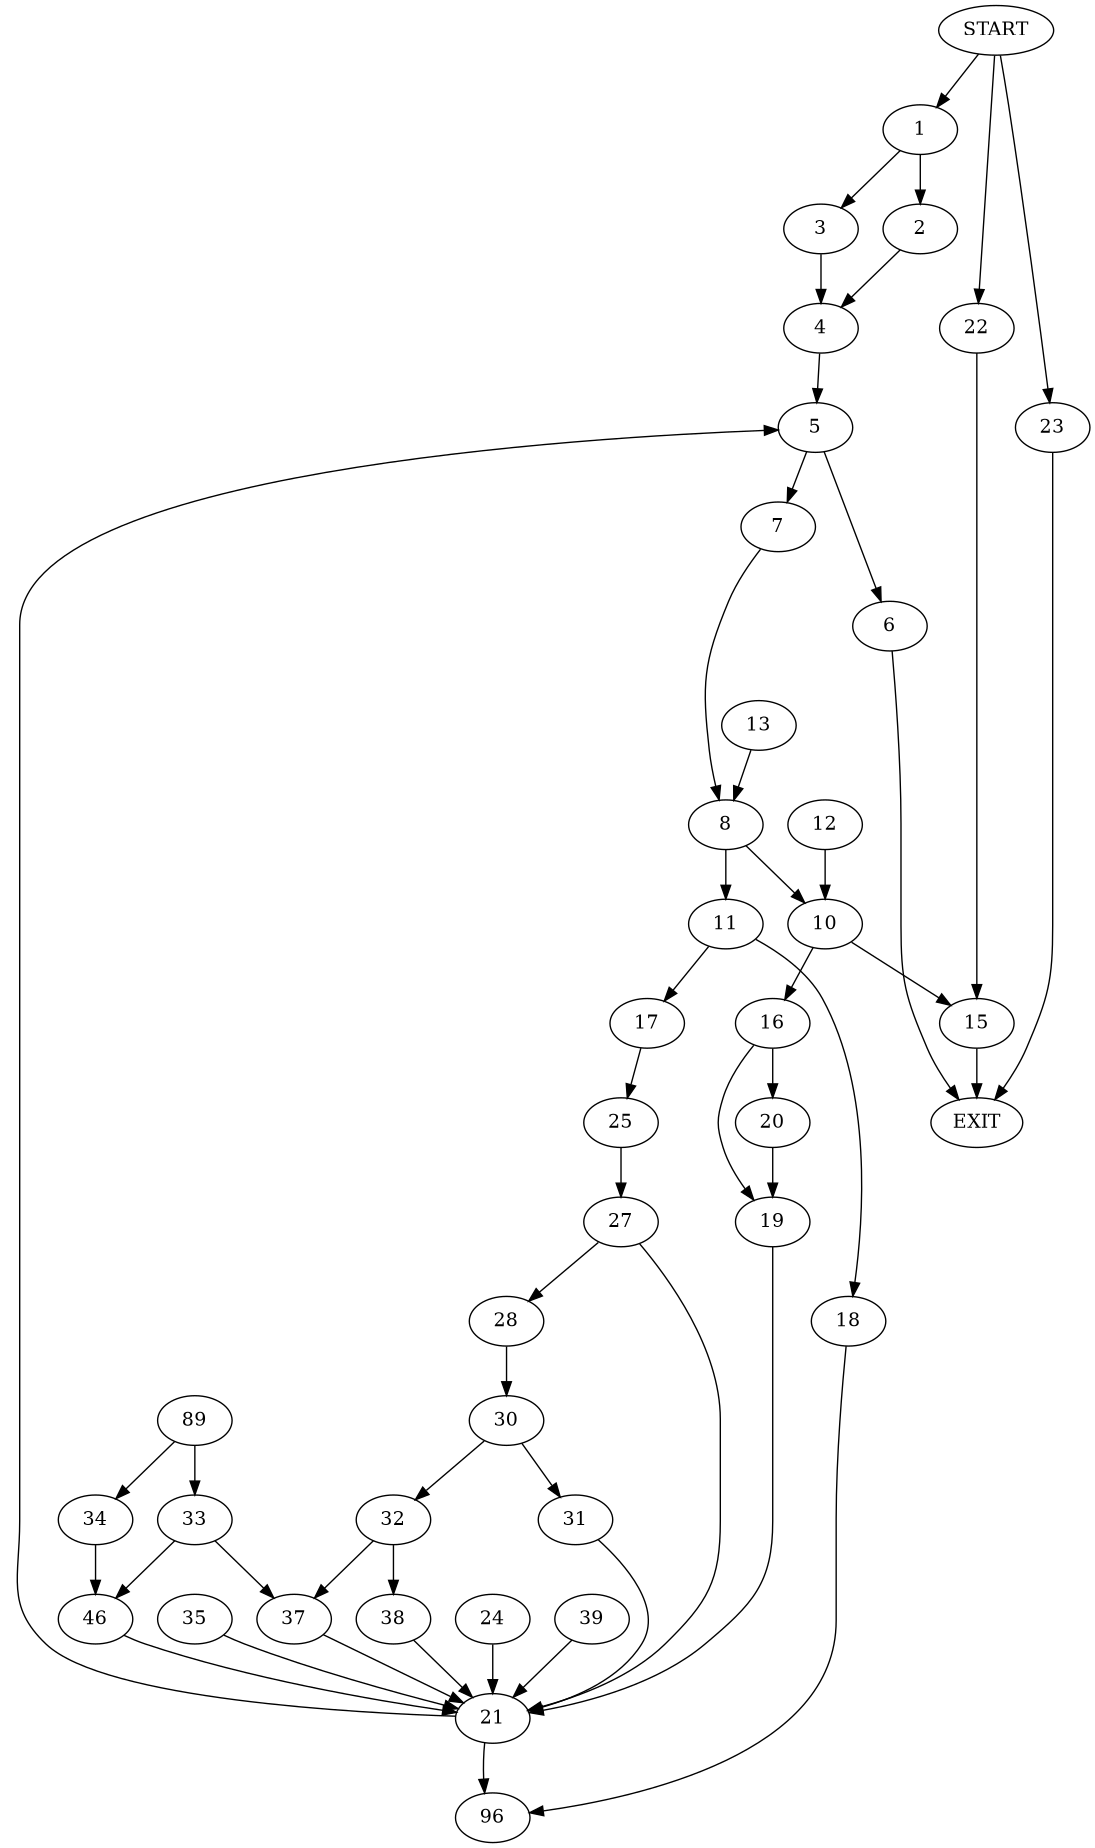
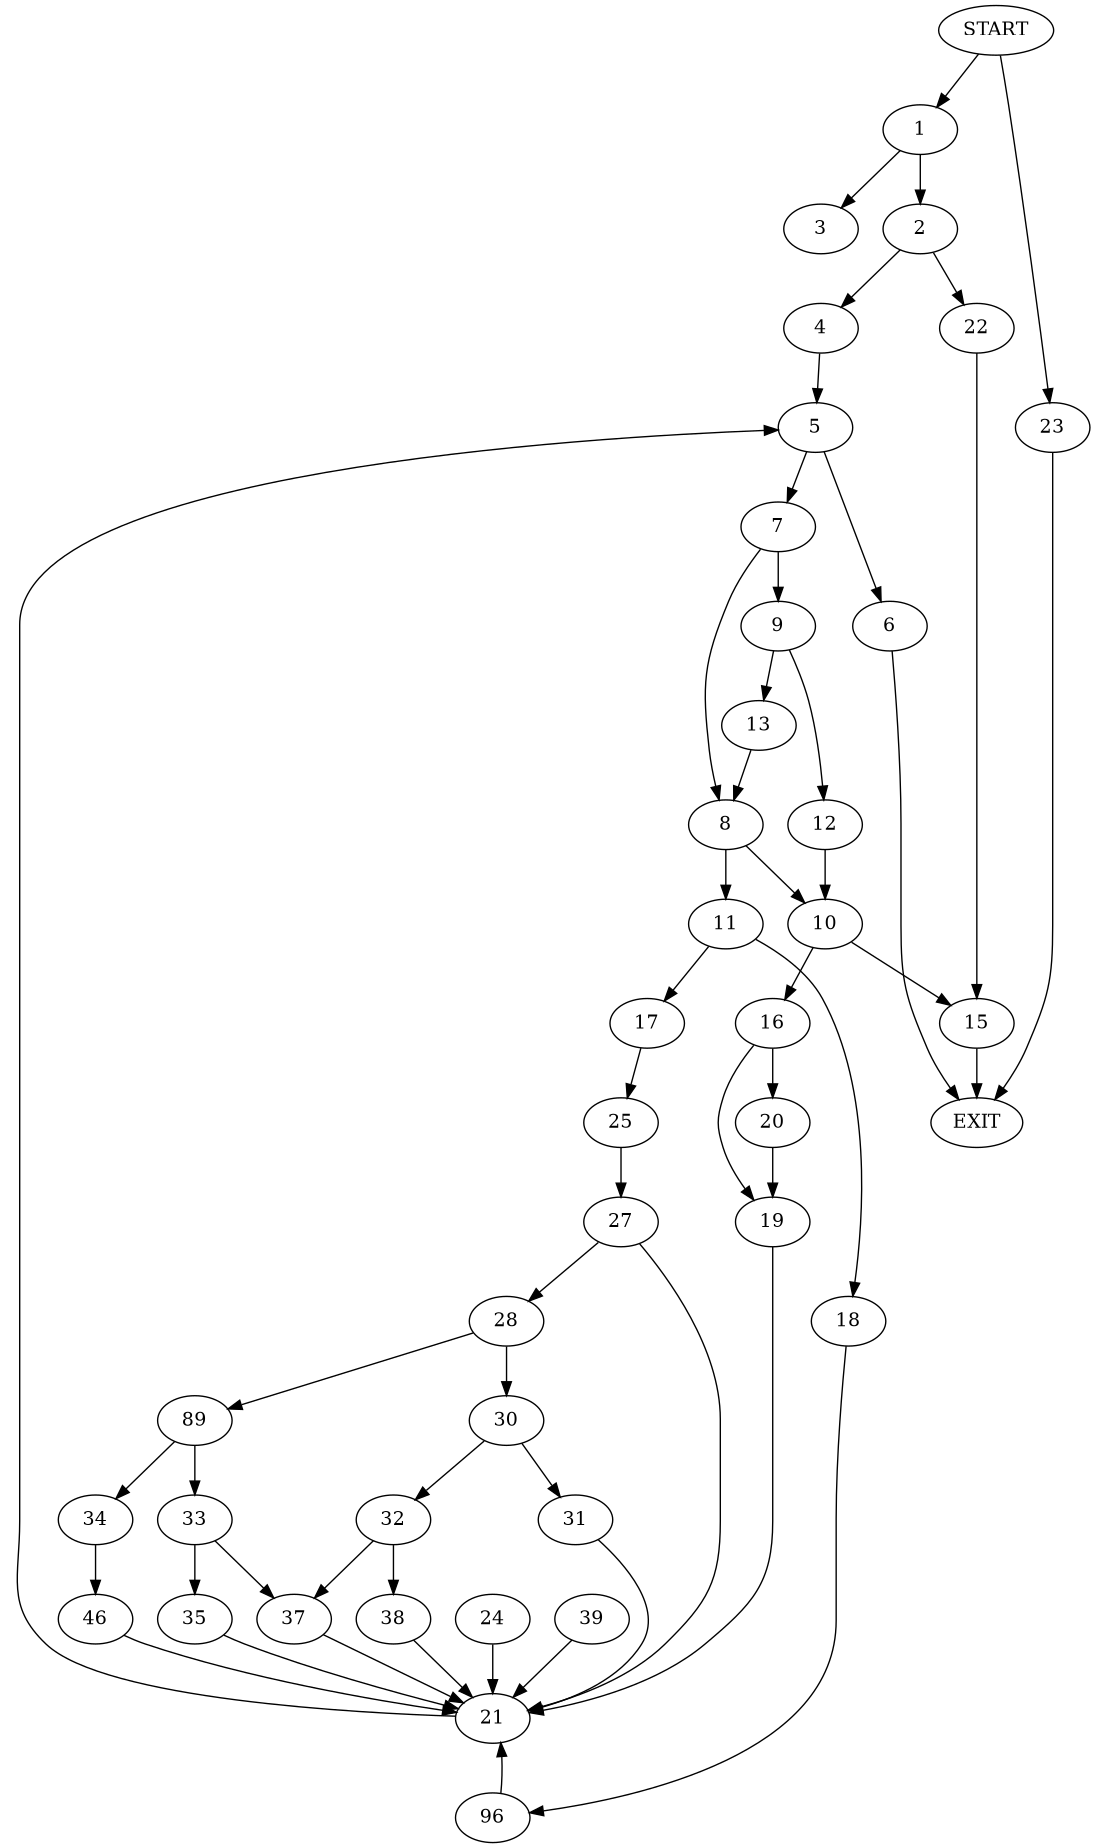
(987, 172) -> (945, 273)
(821, 272) -> none
none -> (778, 626)
none -> (357, 1369)
(150, 1565) -> (195, 1563)
(484, 1761) -> (502, 1775)
